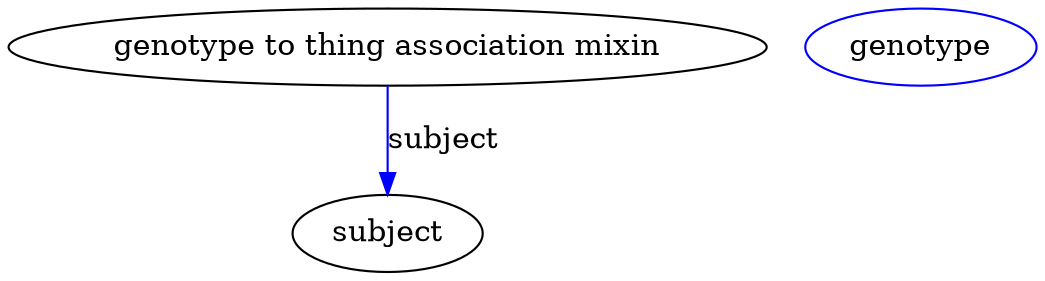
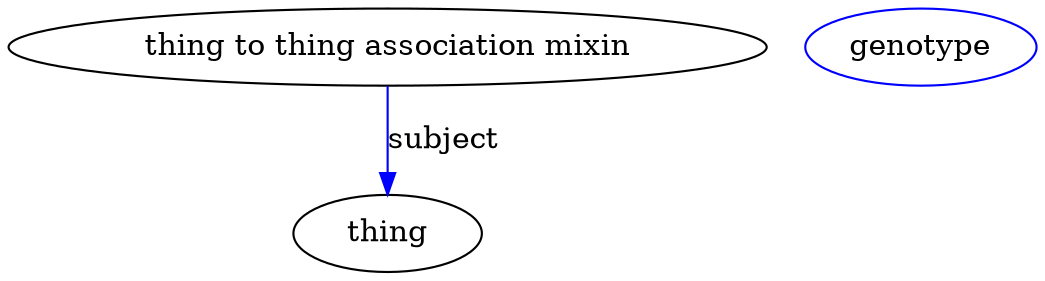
(388, 47) -> (388, 47)
(388, 233) -> (388, 233)
